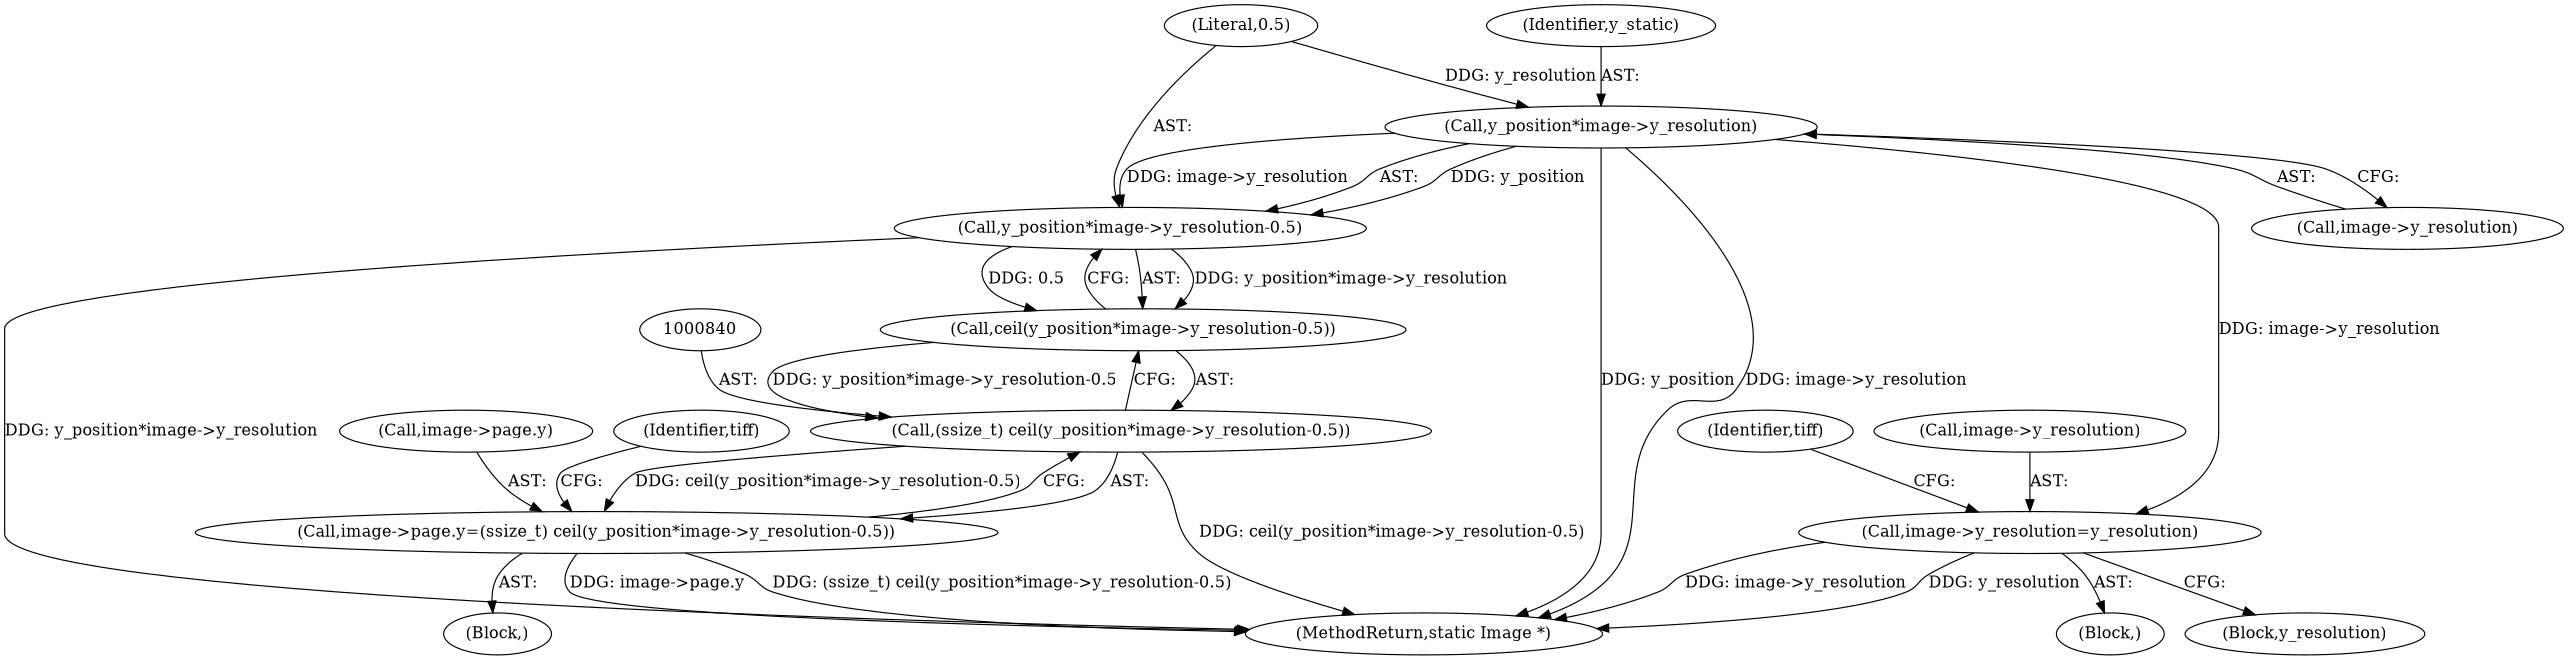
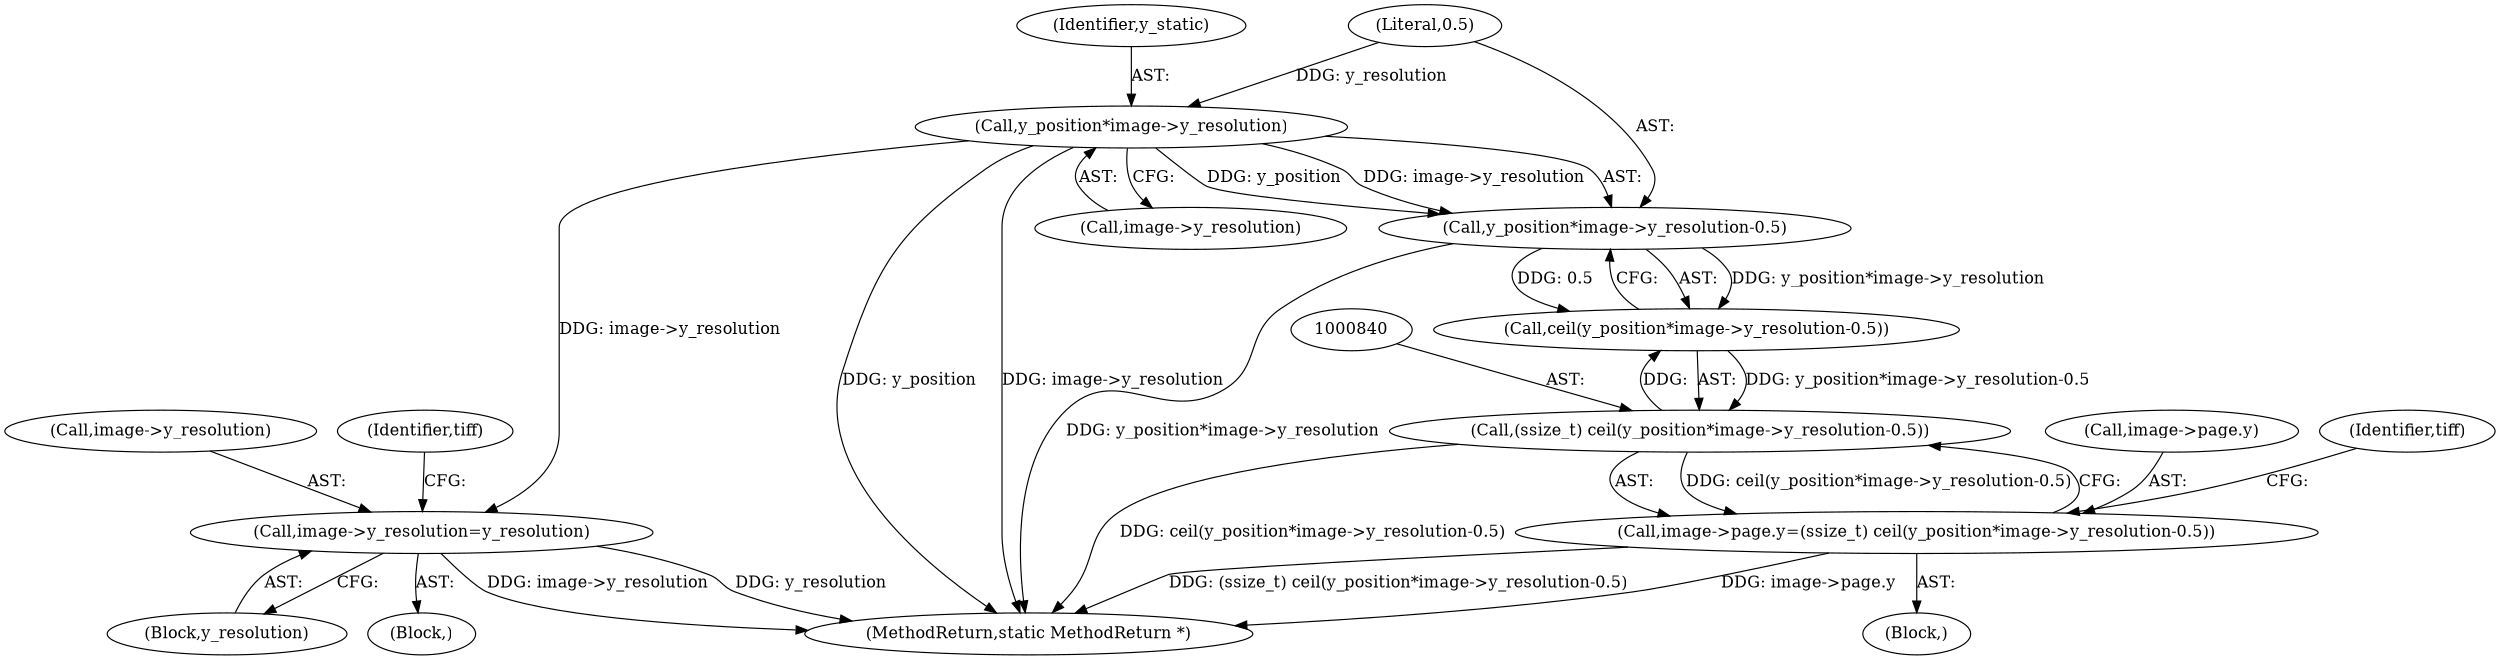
(1158, 380) -> (1668, 380)
none -> (261, 577)
(1424, 634) -> (1029, 634)
